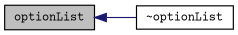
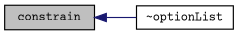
(50, 18) -> (50, 18)
